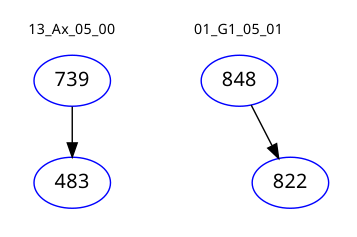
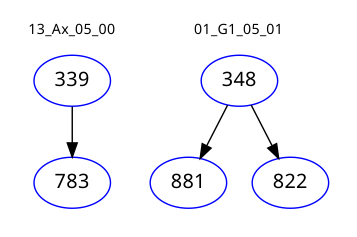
(72, 81) -> (72, 81)
(239, 81) -> (239, 81)
(72, 183) -> (72, 183)
none -> (188, 183)
